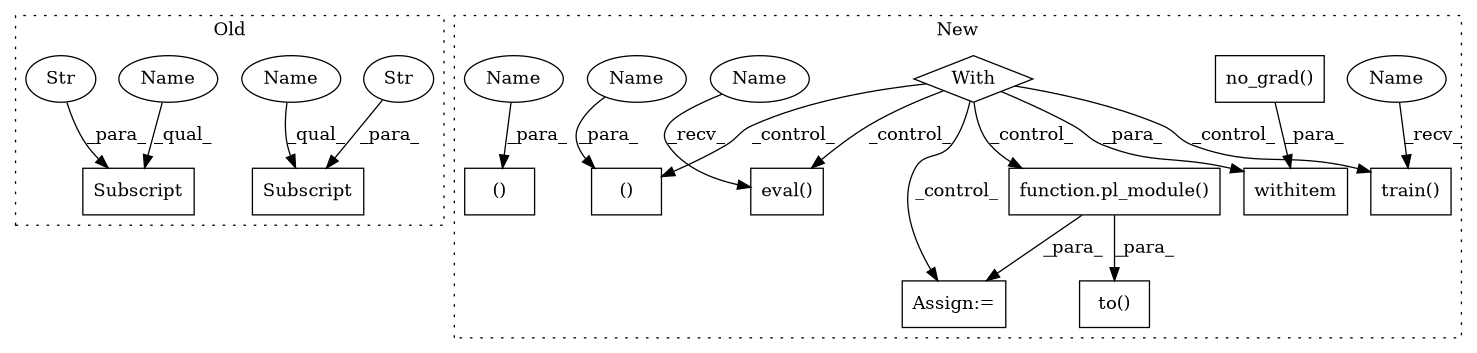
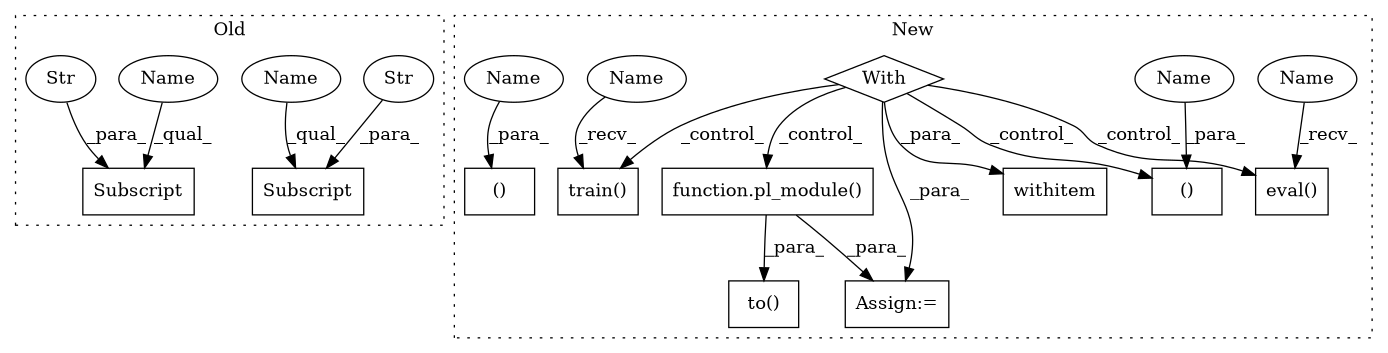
(1270, 79) -> none
(957, 192) -> (940, 192)
